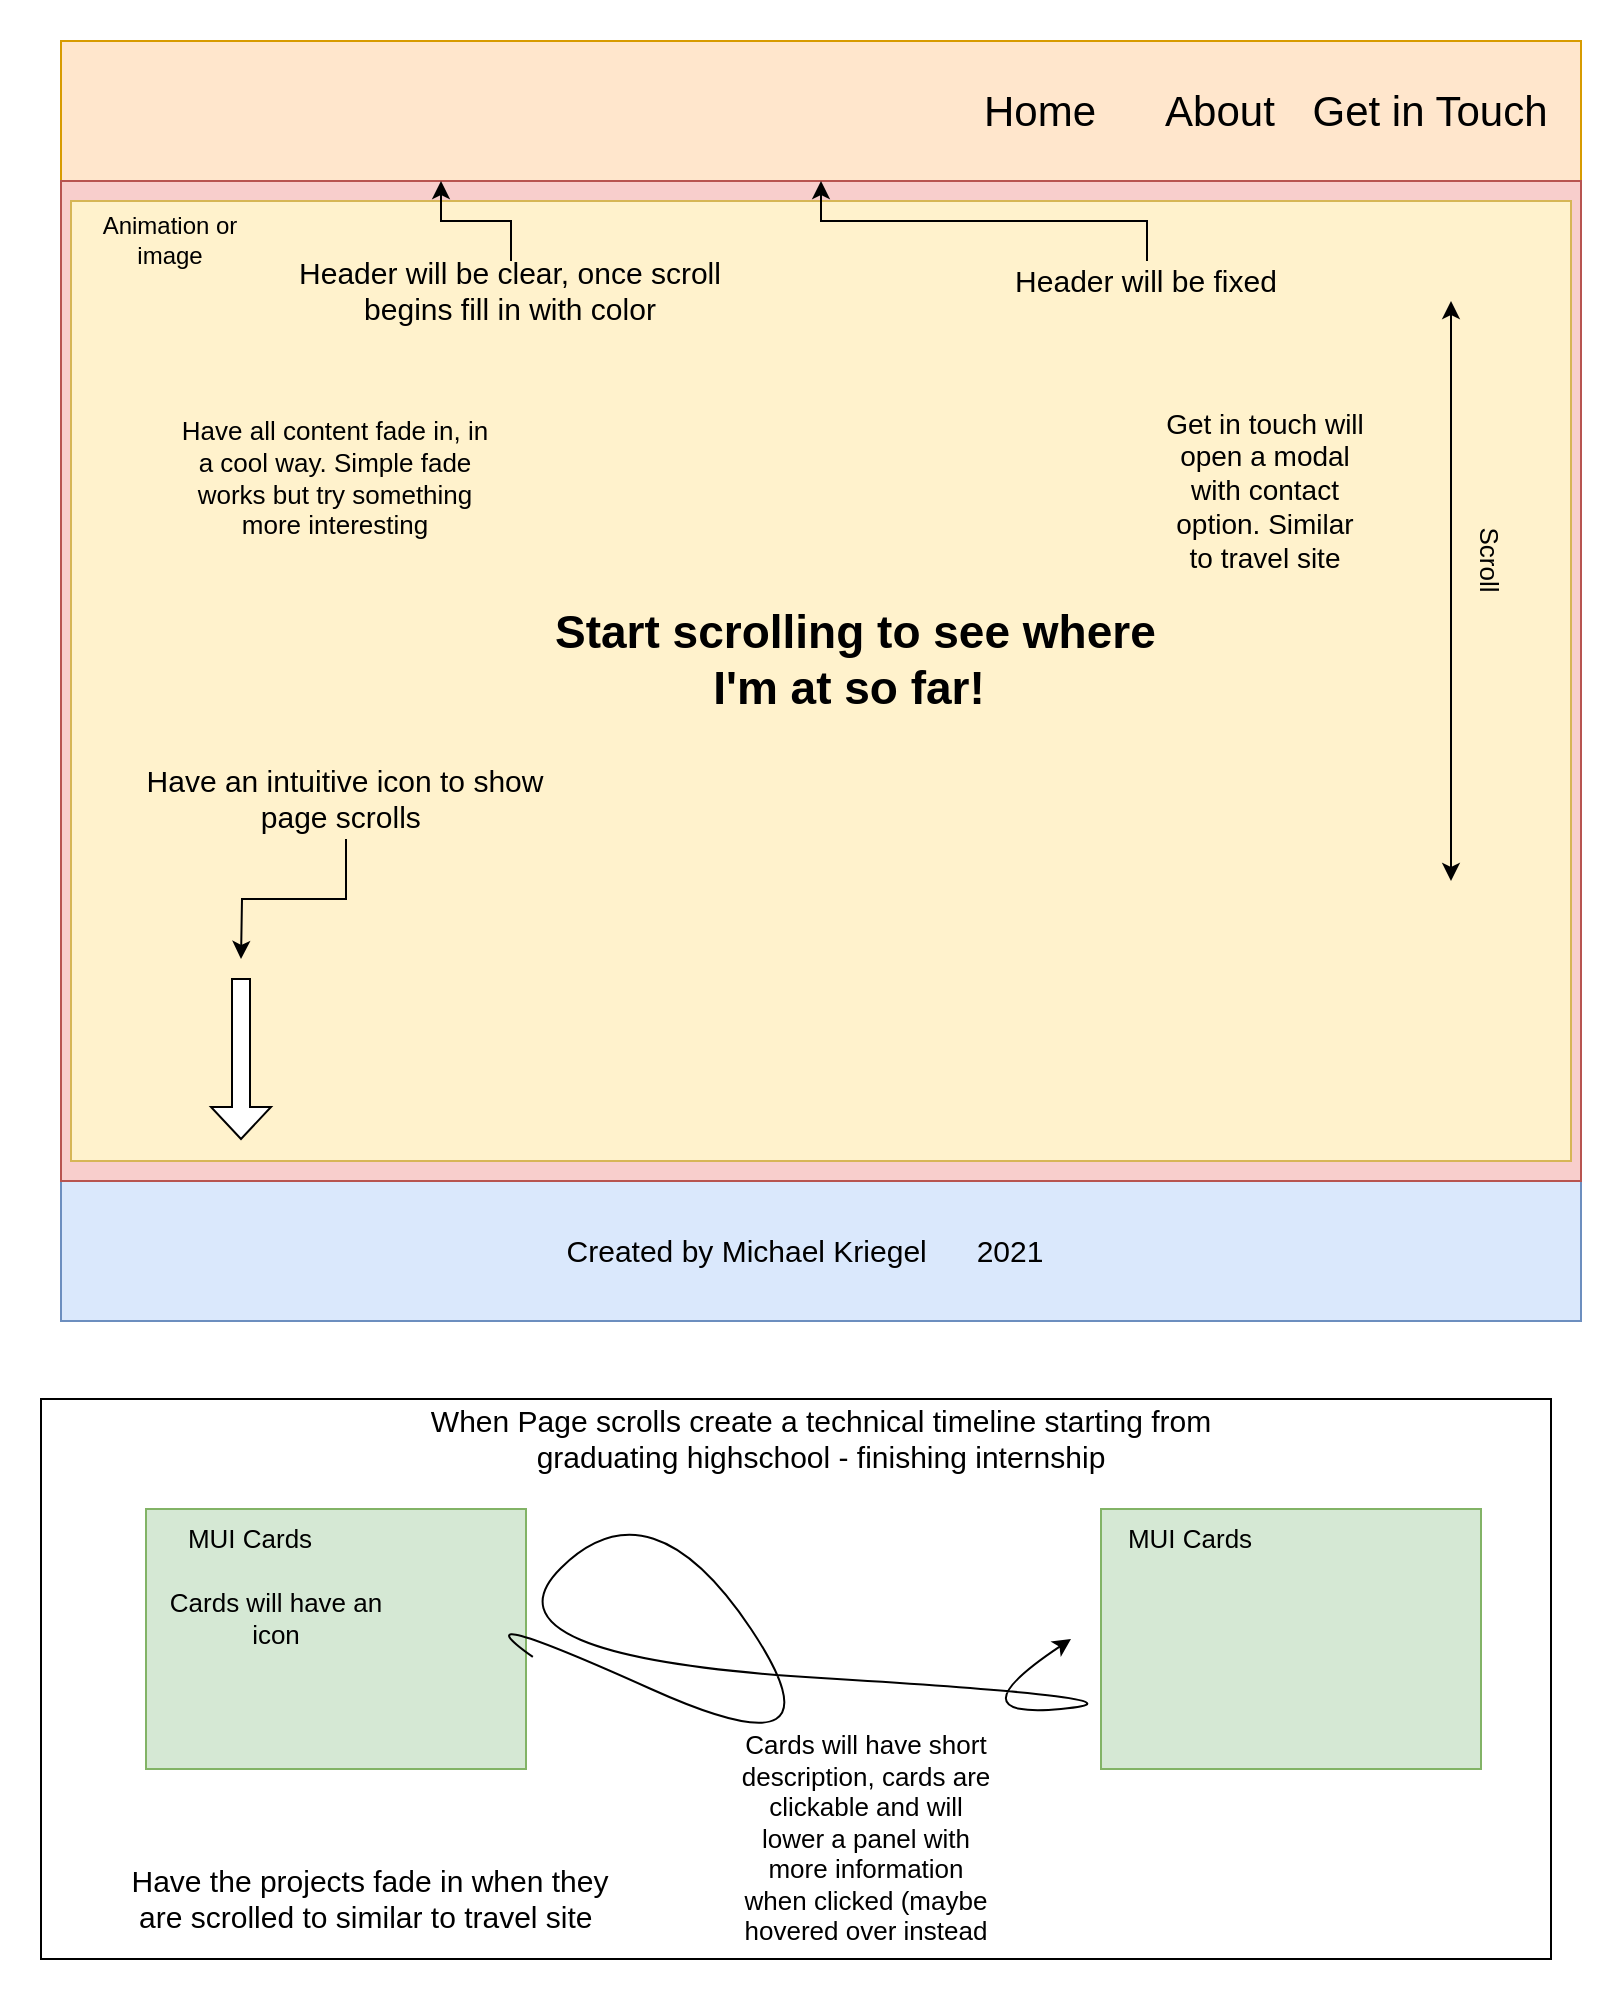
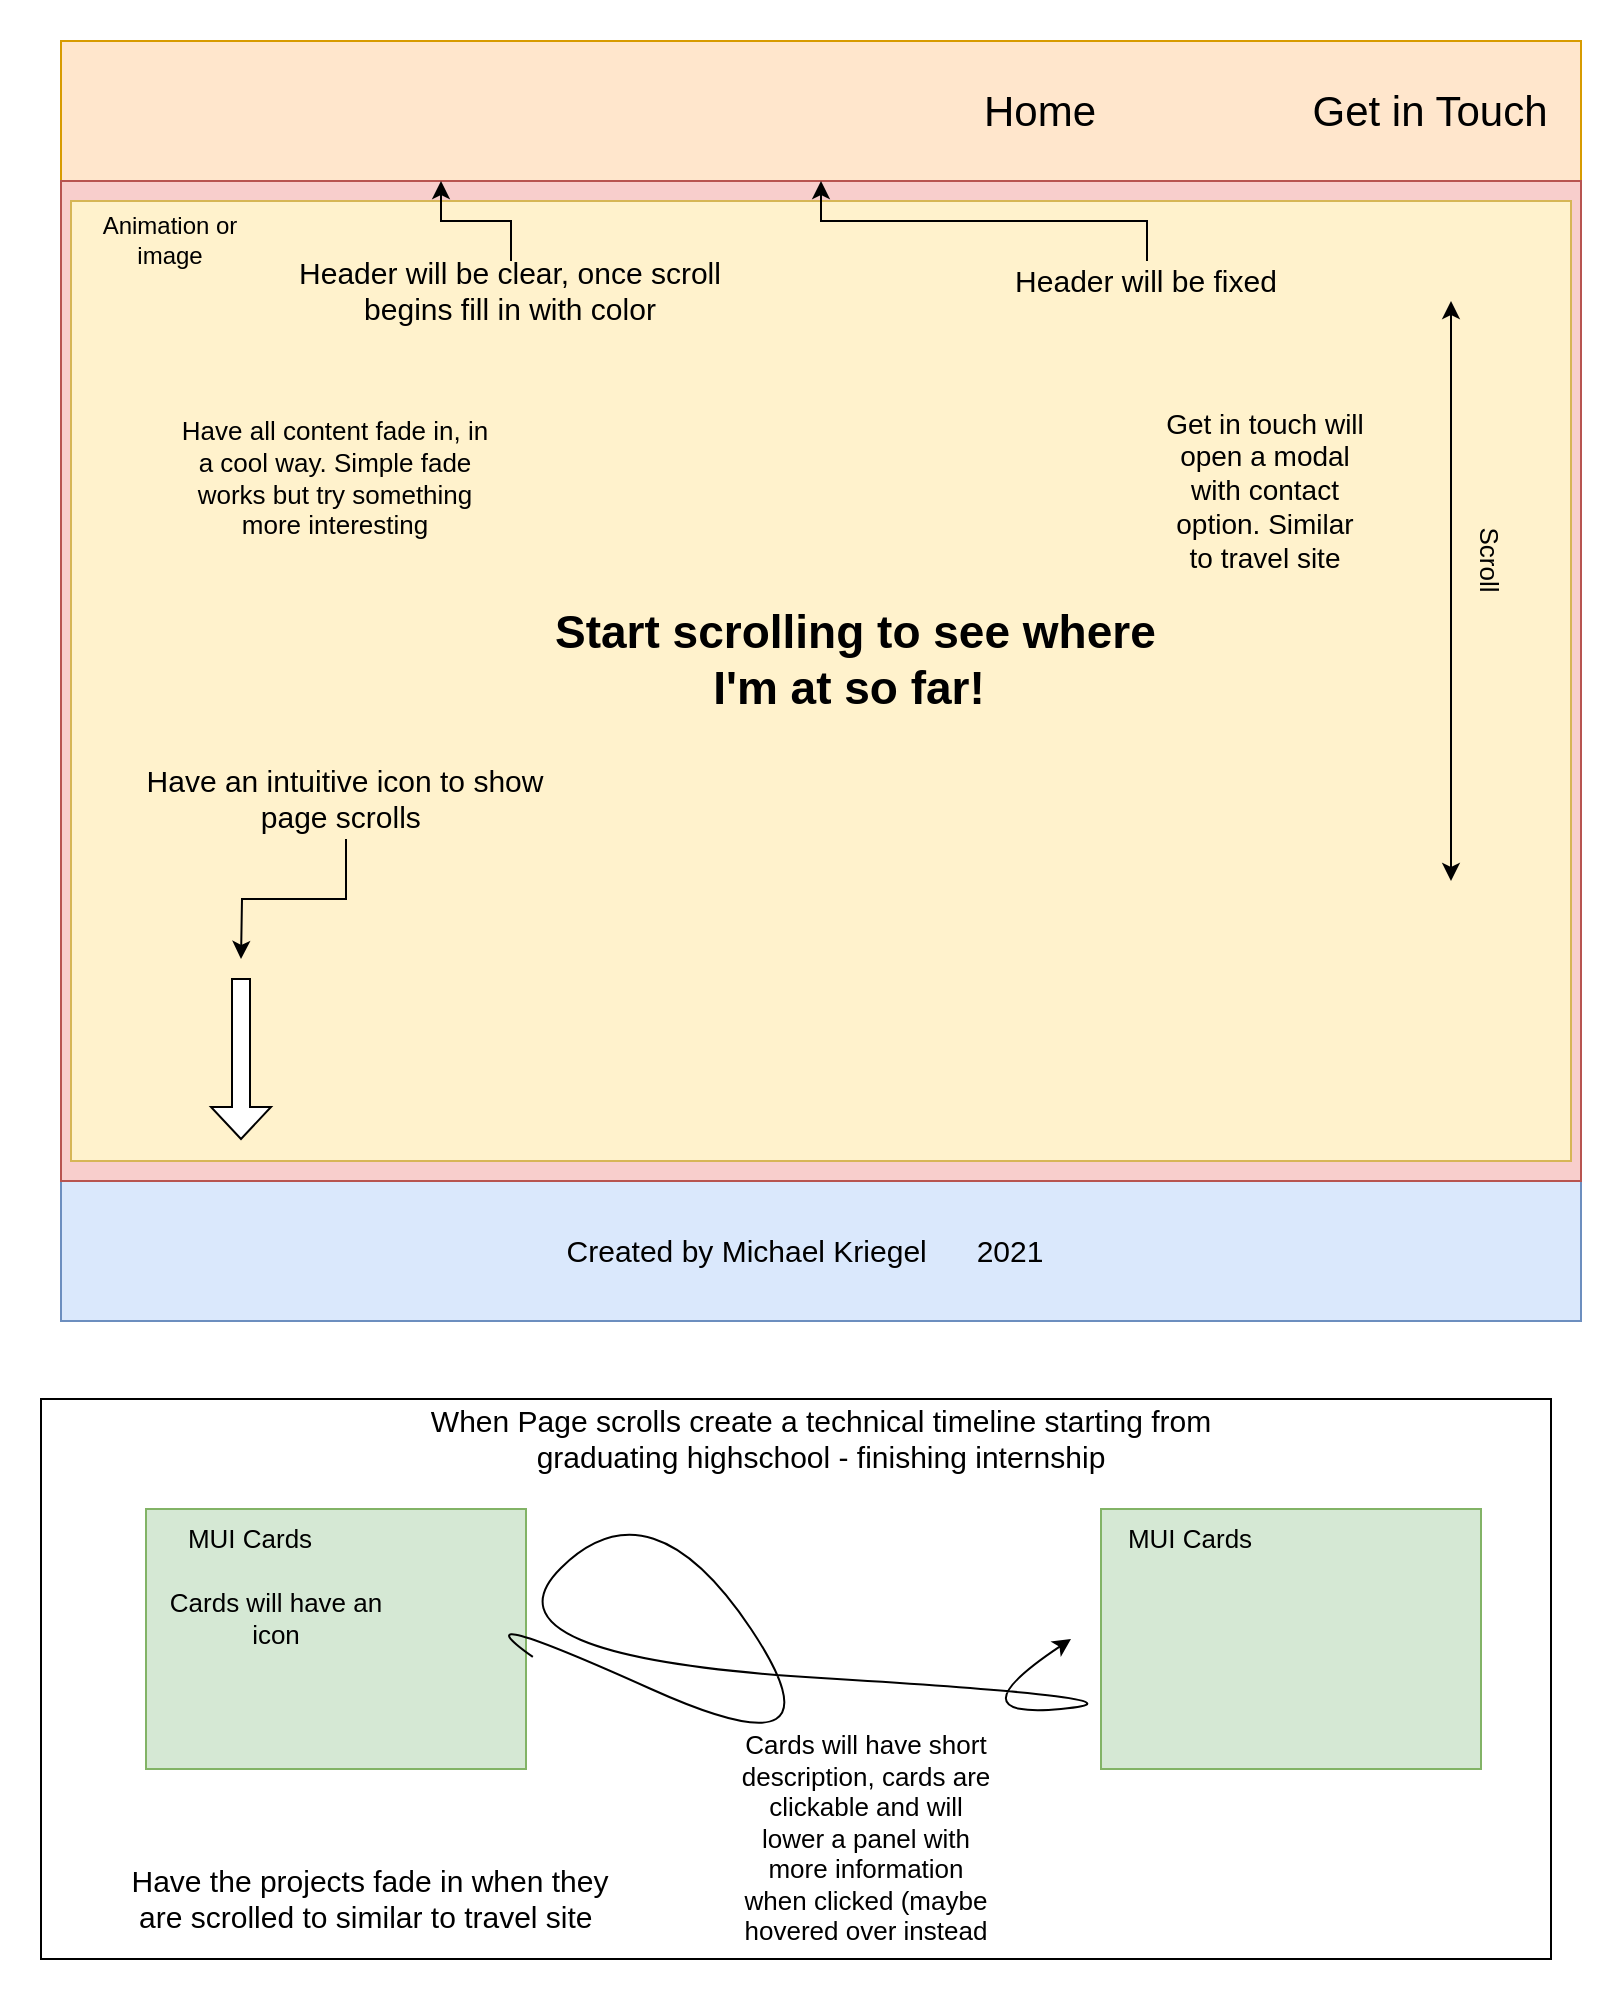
(1221, 111) -> none
